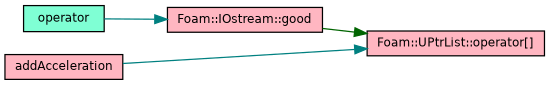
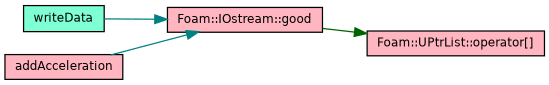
(64, 19) -> (64, 19)
(239, 56) -> (148, 45)
